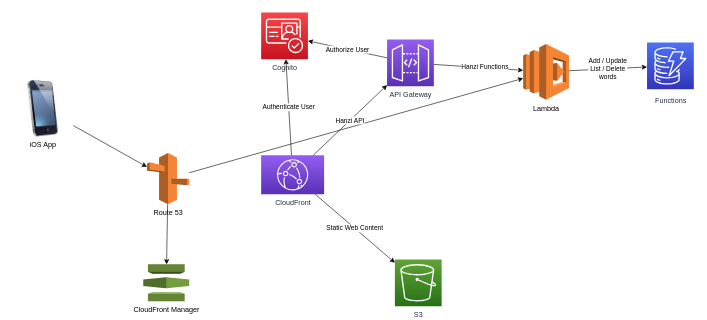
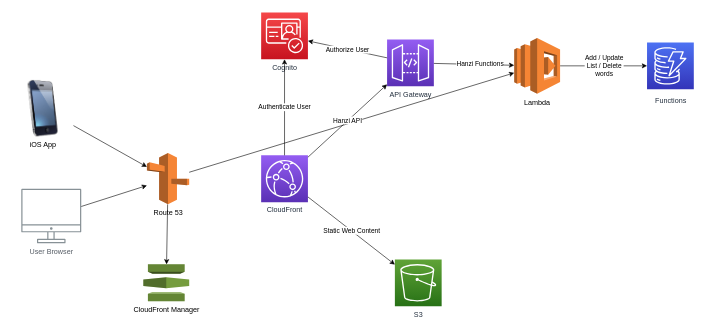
(546, 72) -> (537, 66)
(293, 175) -> (285, 179)
none -> (113, 196)
none -> (51, 216)
